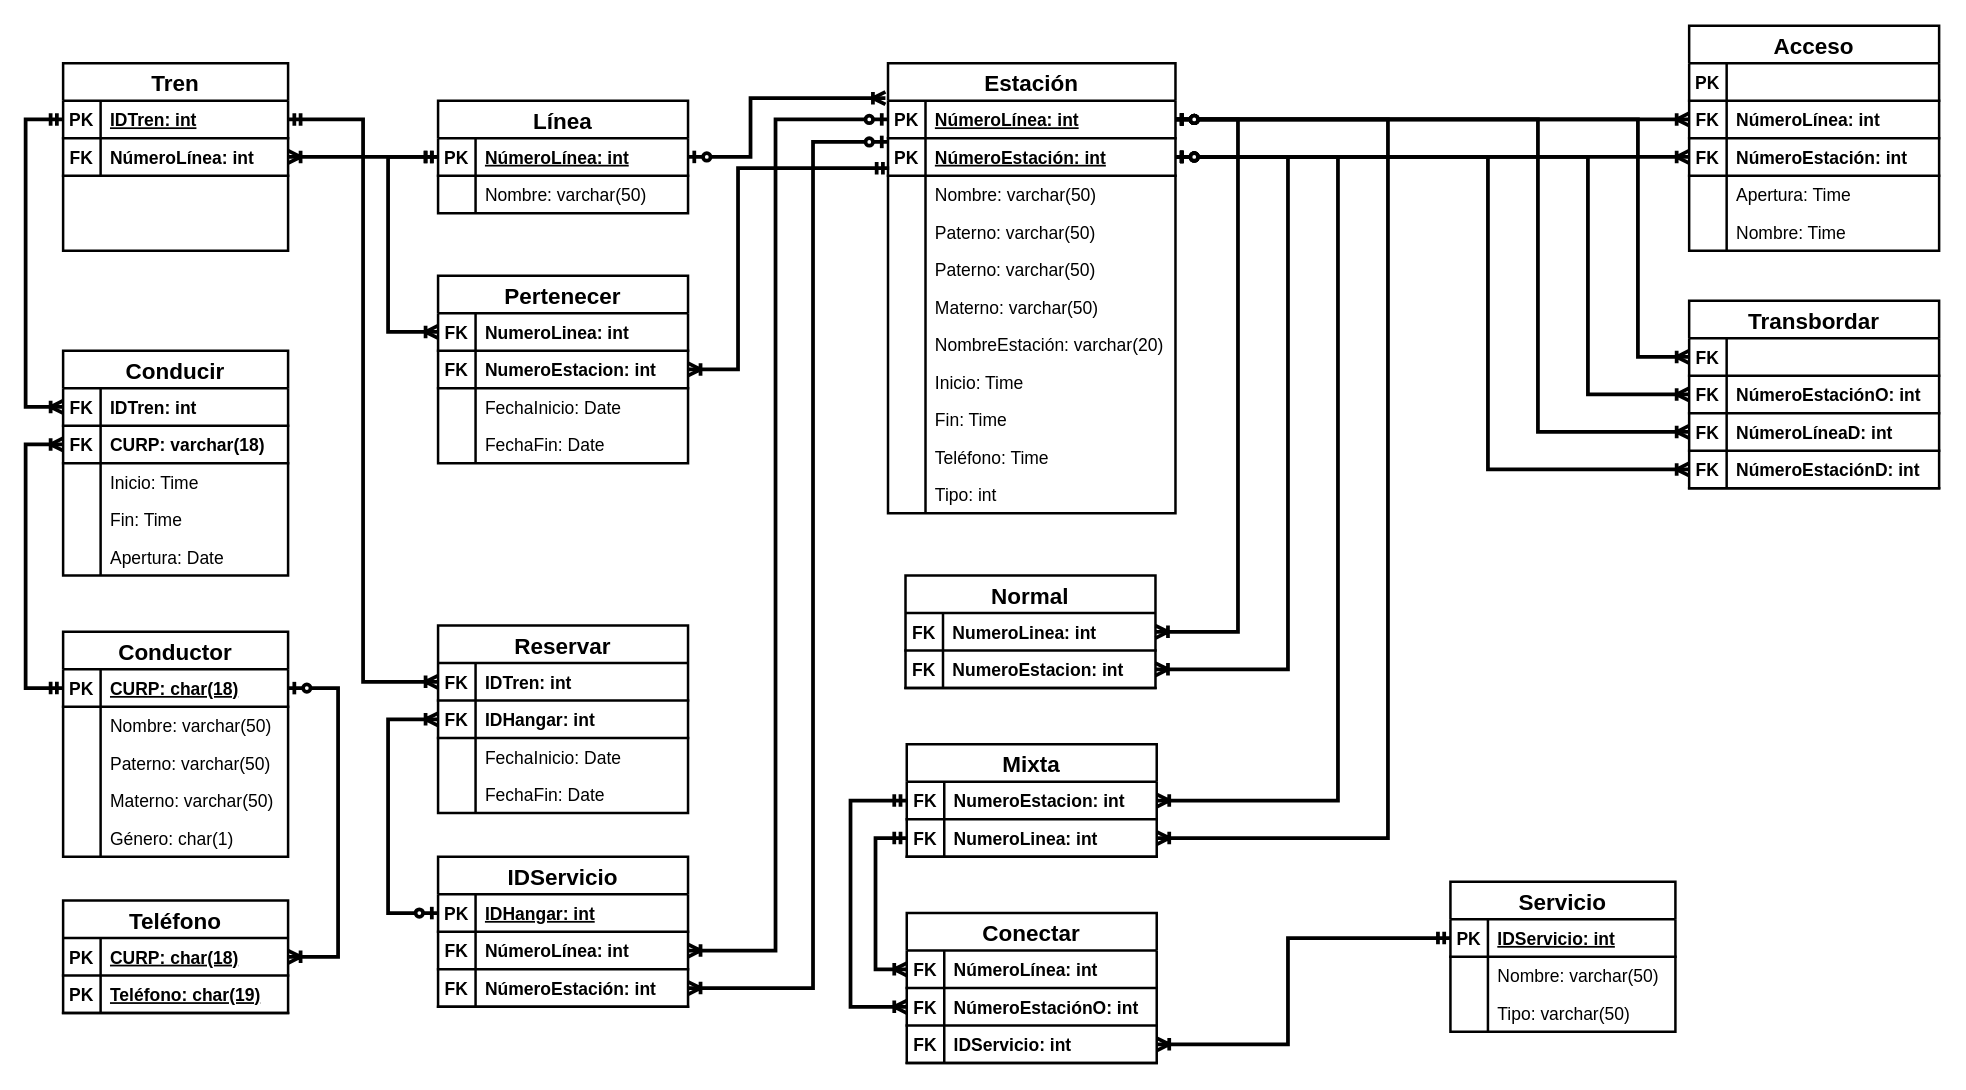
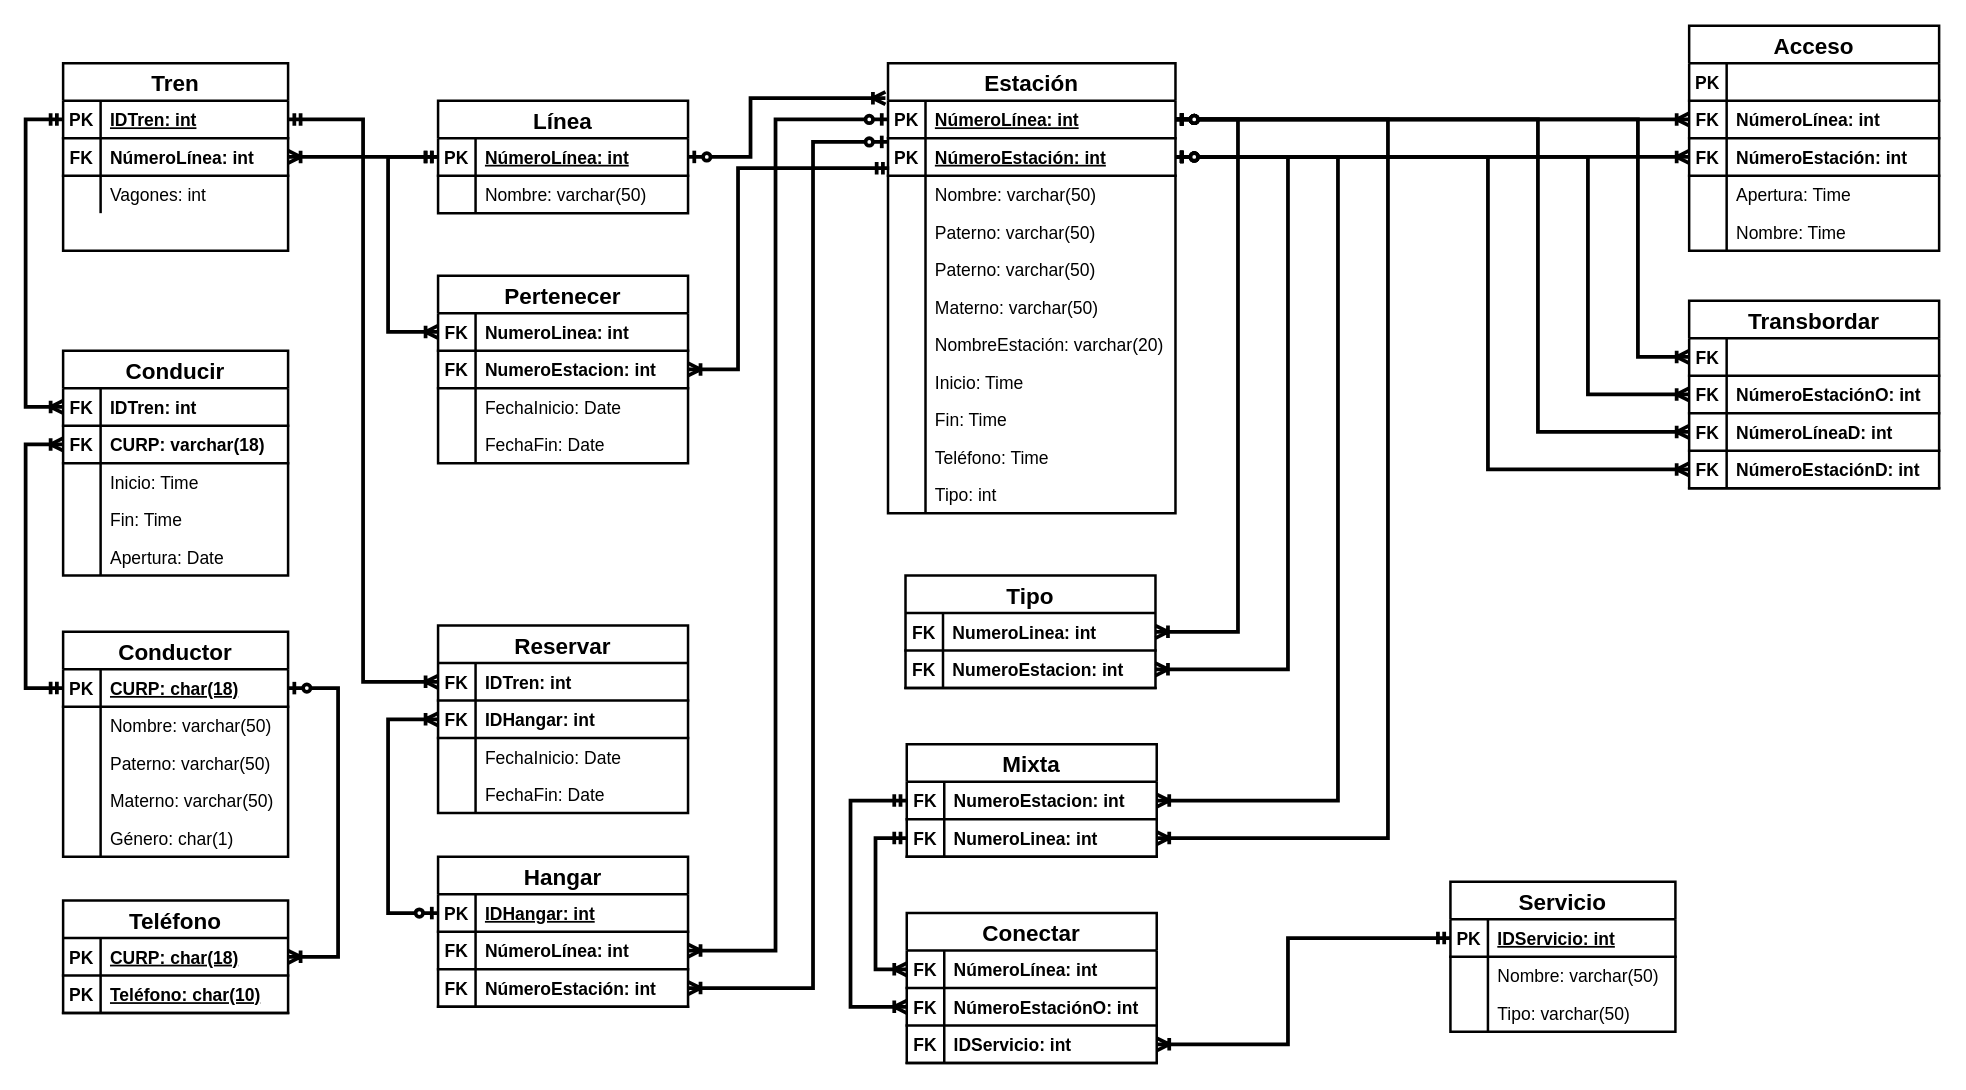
none -> (194, 194)
(1030, 596) -> (1030, 596)
(563, 878) -> (563, 878)
(191, 995) -> (191, 995)
